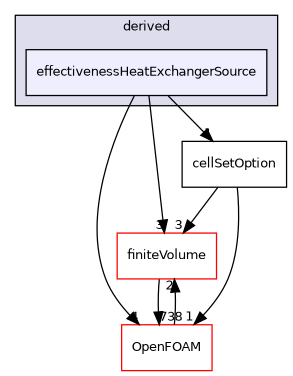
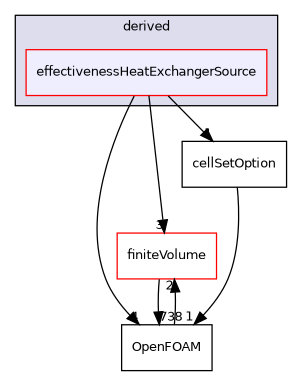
(146, 73) -> (146, 73)
(204, 205) -> none
(167, 348) -> (167, 348)
